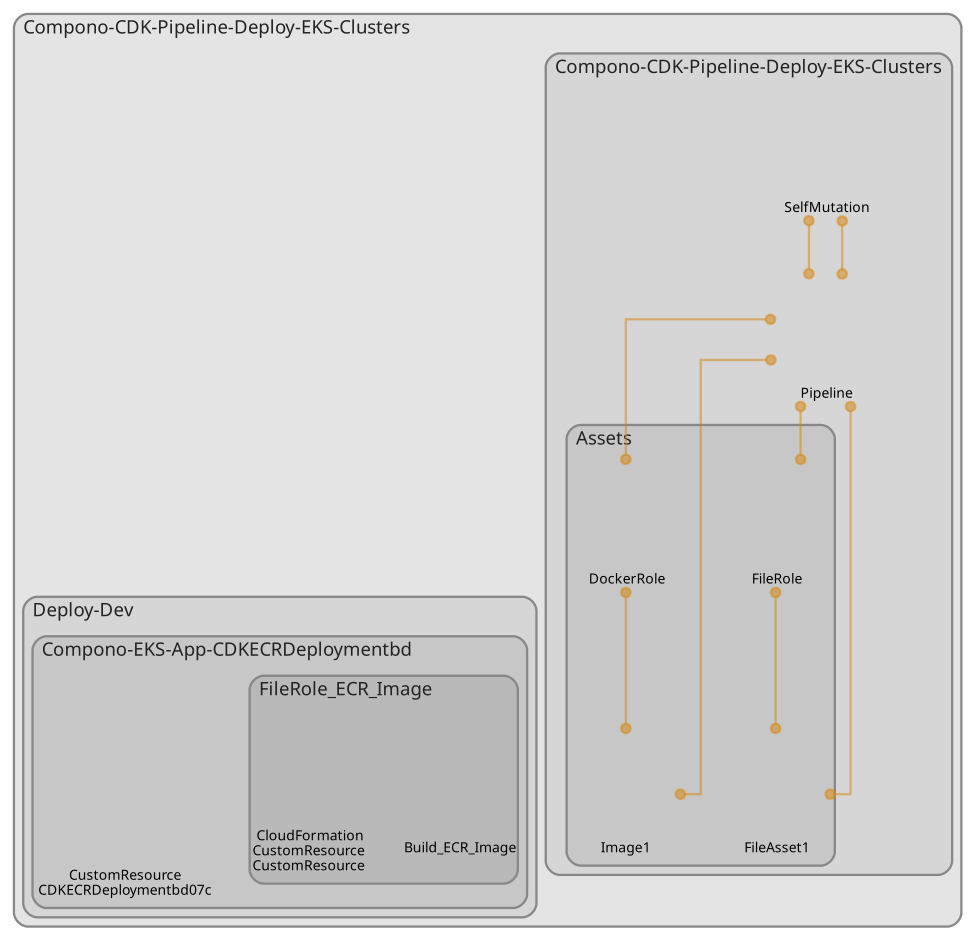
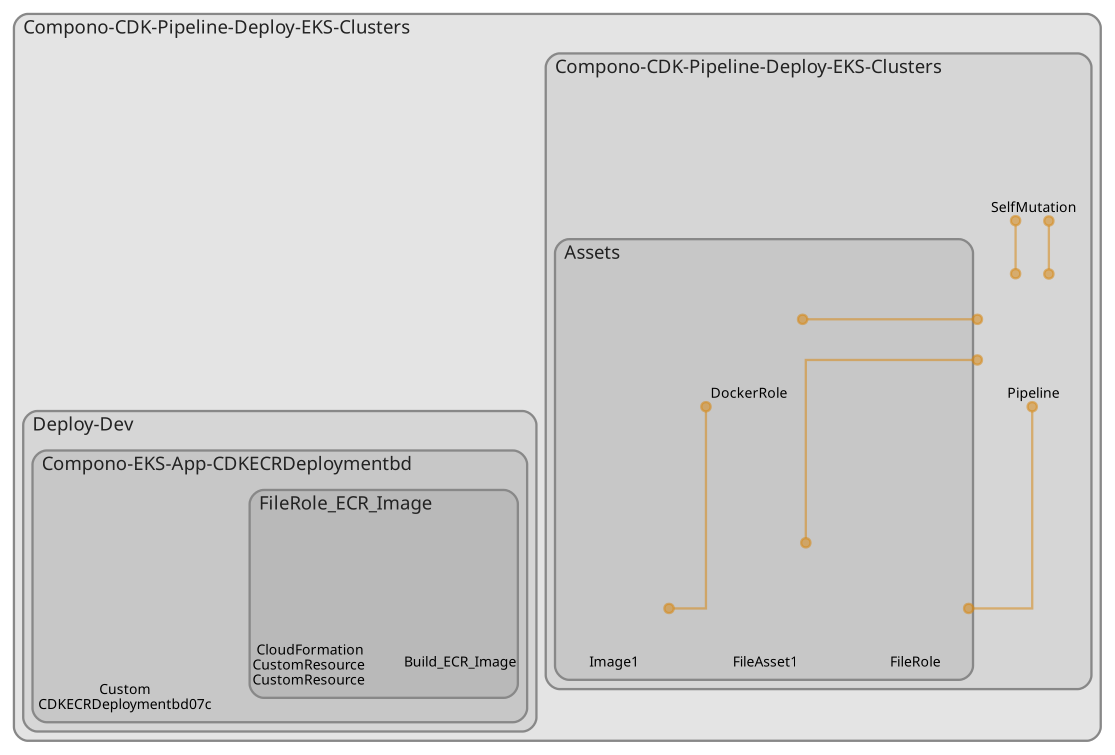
(701, 552) -> none
(776, 660) -> none
(125, 795) -> (125, 609)
